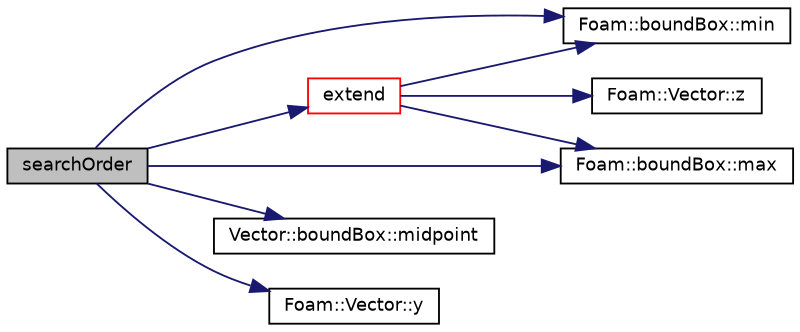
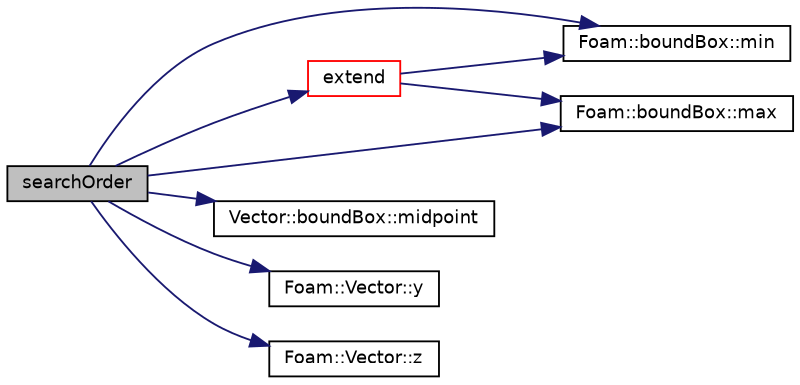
(487, 96) -> (161, 283)
